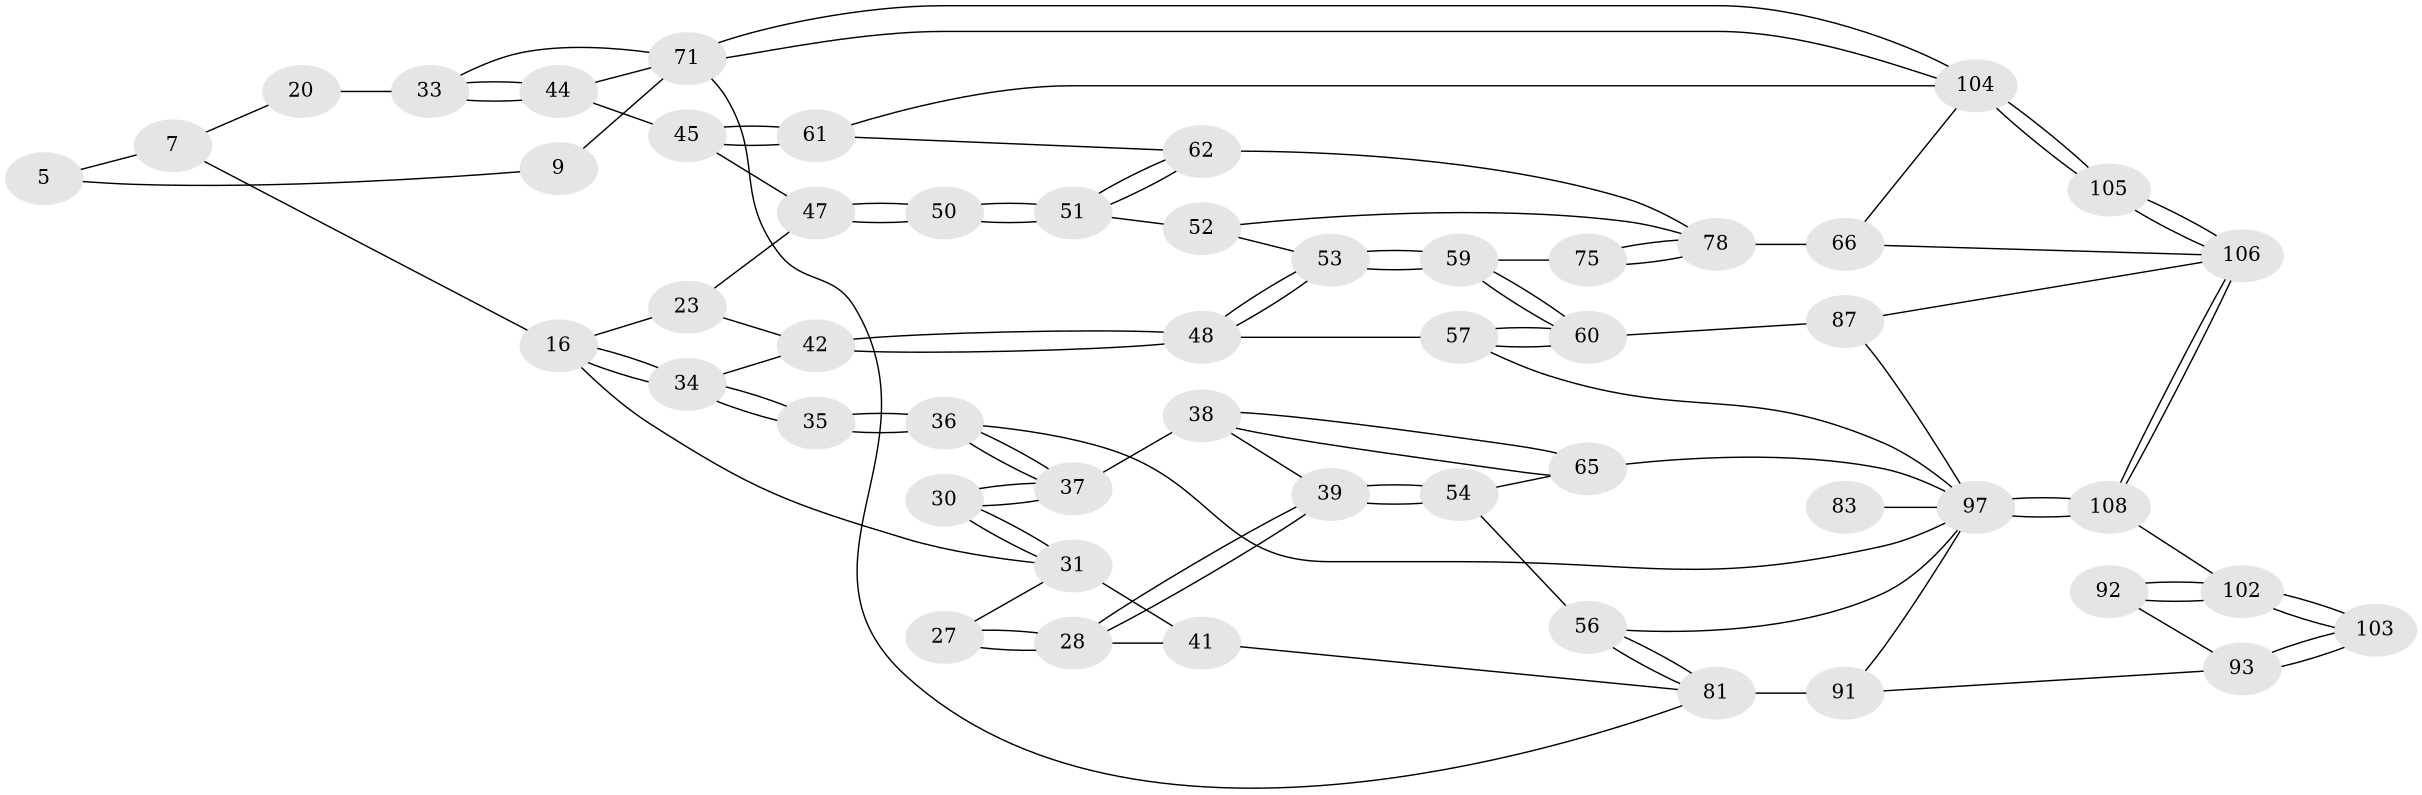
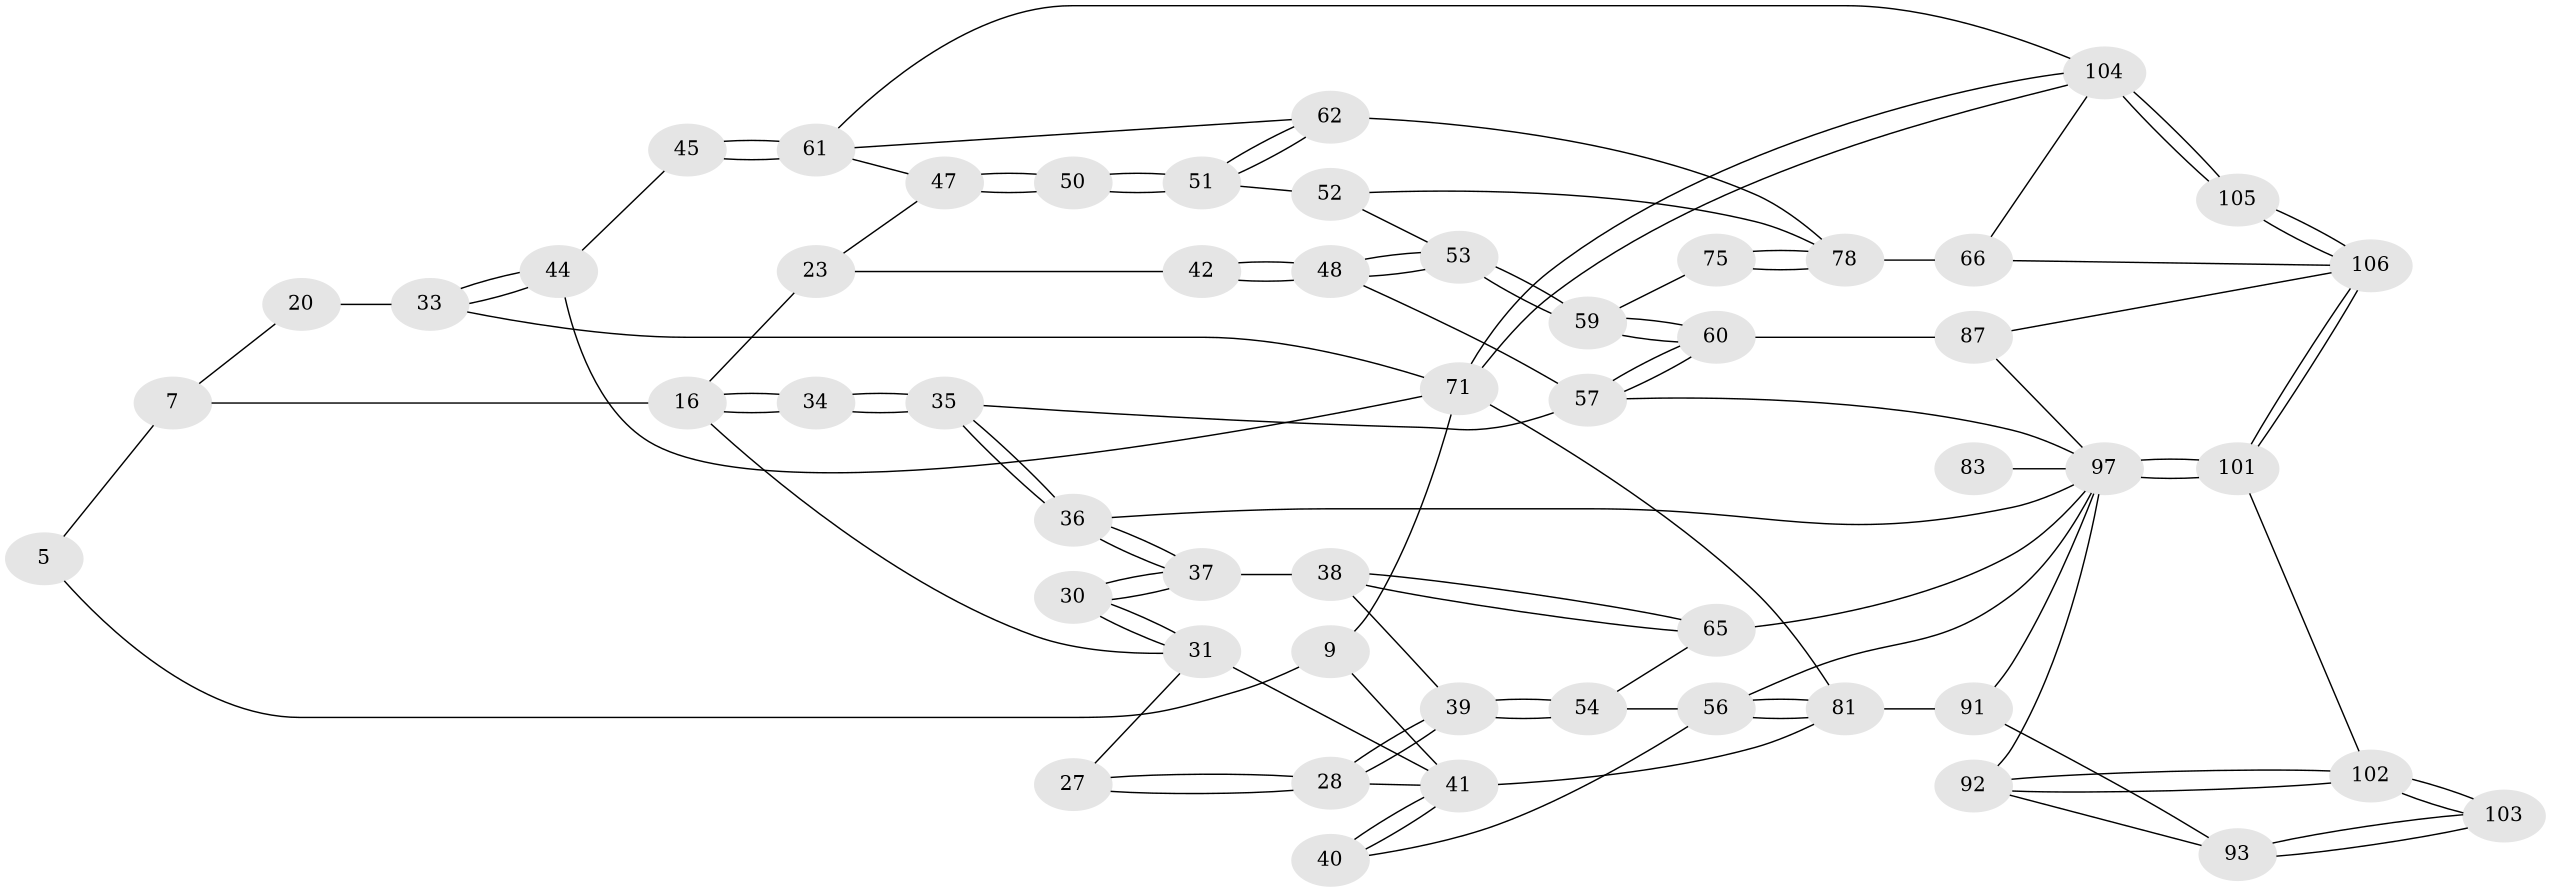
(761, 180) -> (880, 167)
(752, 365) -> none
none -> (1241, 420)
(2109, 507) -> (2238, 469)
none -> (2062, 636)
none -> (1394, 719)
none -> (1331, 860)
